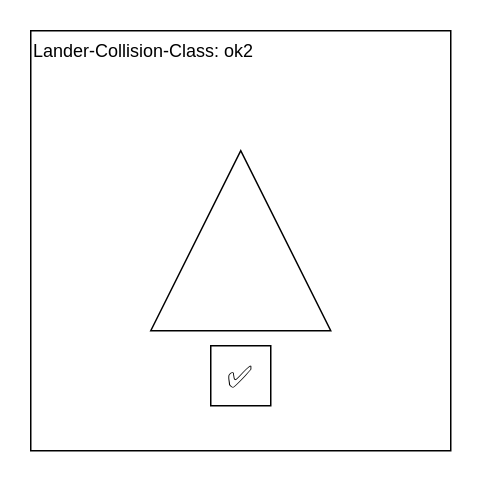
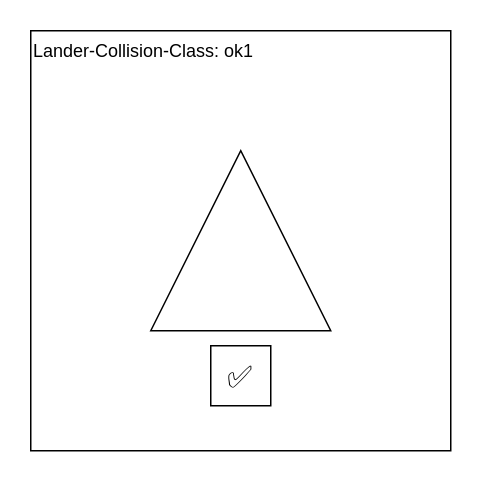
(153, 52) -> (153, 52)
